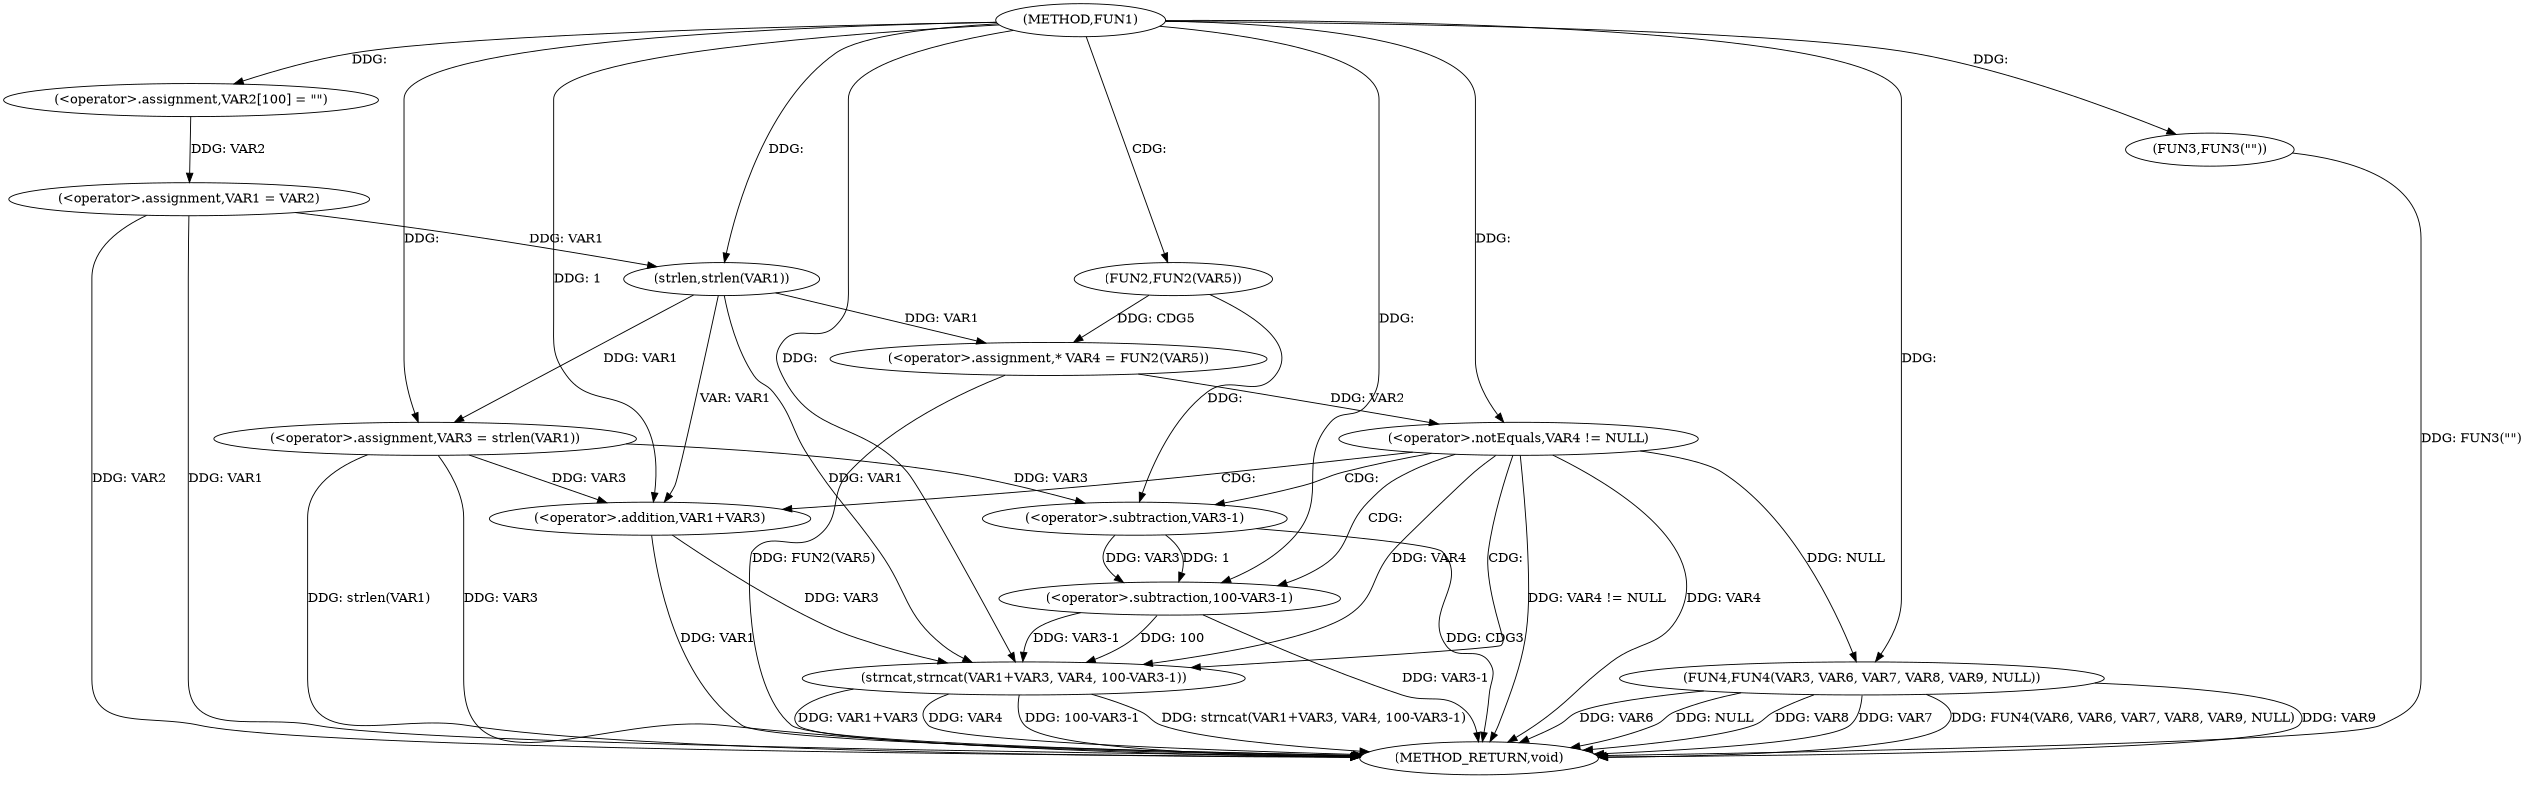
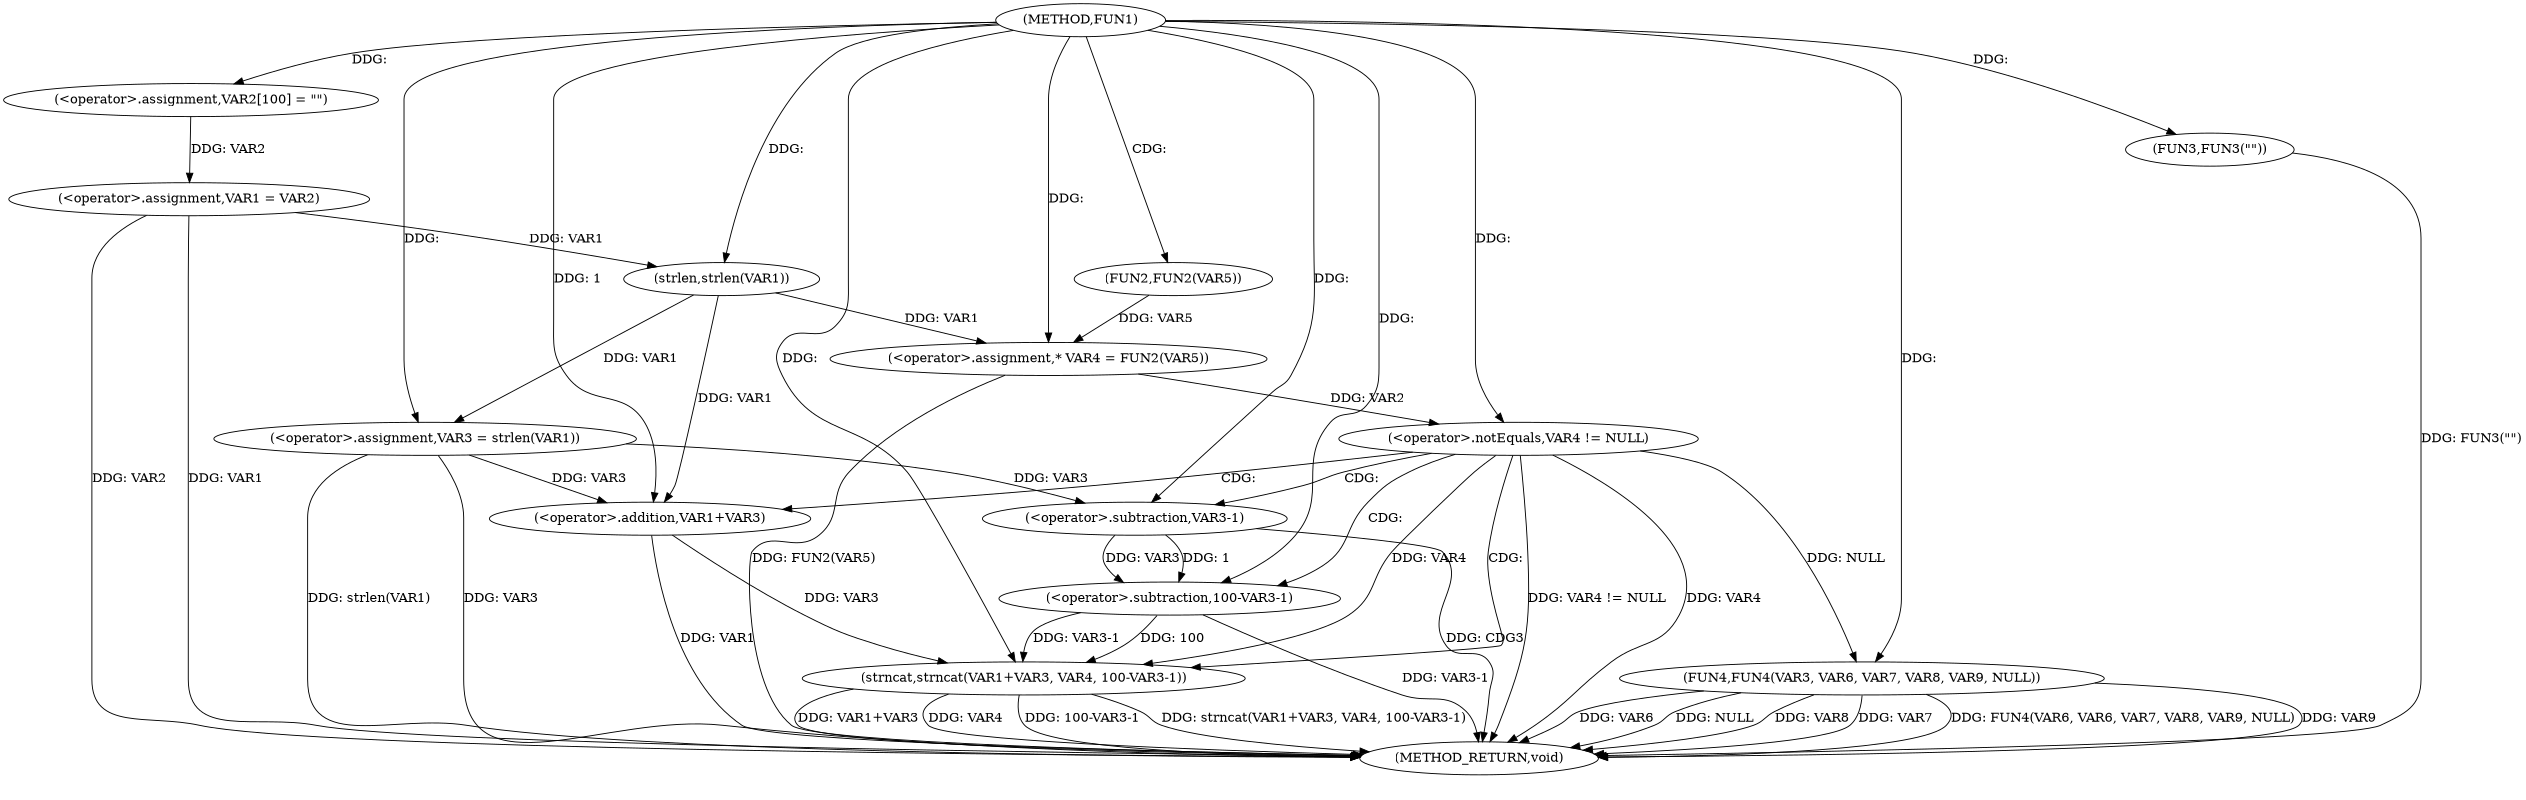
none -> (1049, 183)
(1156, 319) -> (1156, 319)
(1257, 386) -> (1314, 235)
(735, 399) -> (735, 399)
(829, 486) -> none
